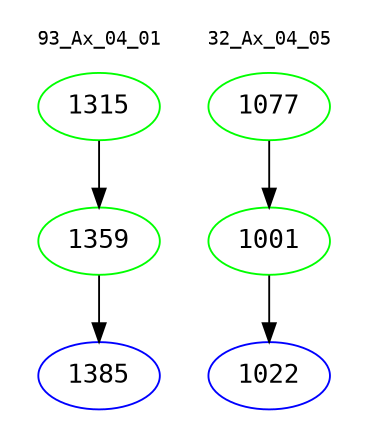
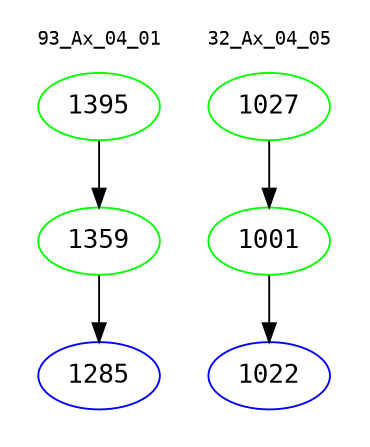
(99, 107) -> (99, 107)
(269, 107) -> (269, 107)
(99, 376) -> (99, 376)
